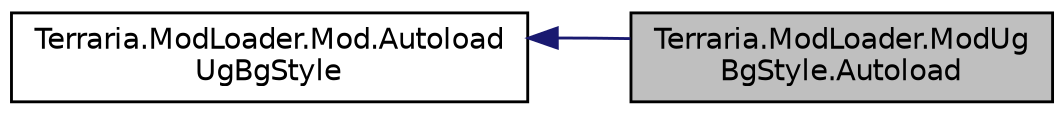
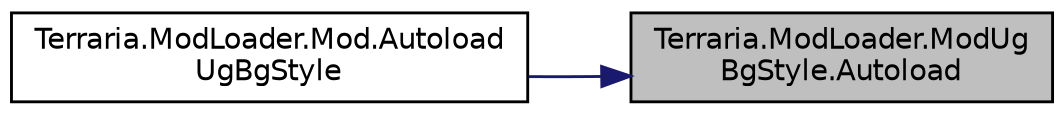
(594, 38) -> (565, 77)
